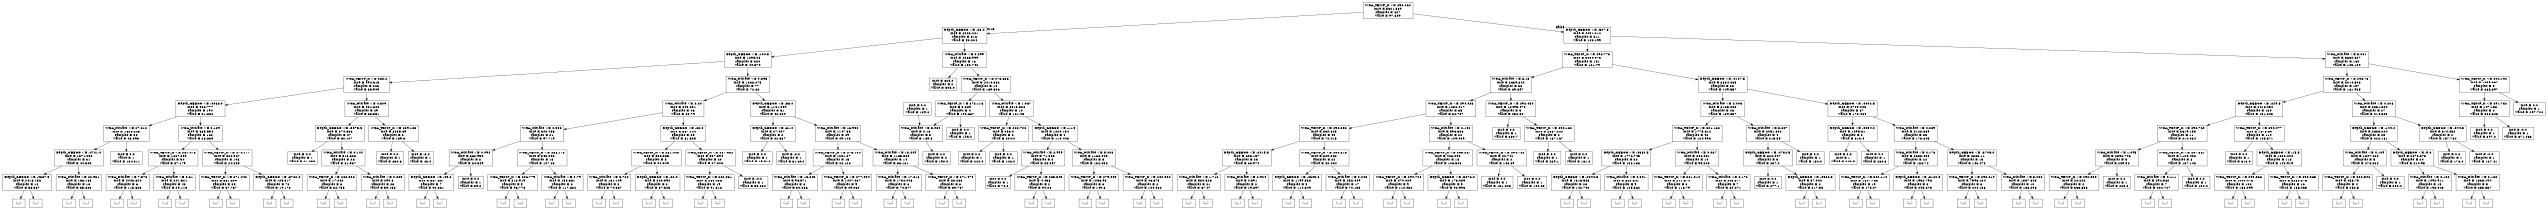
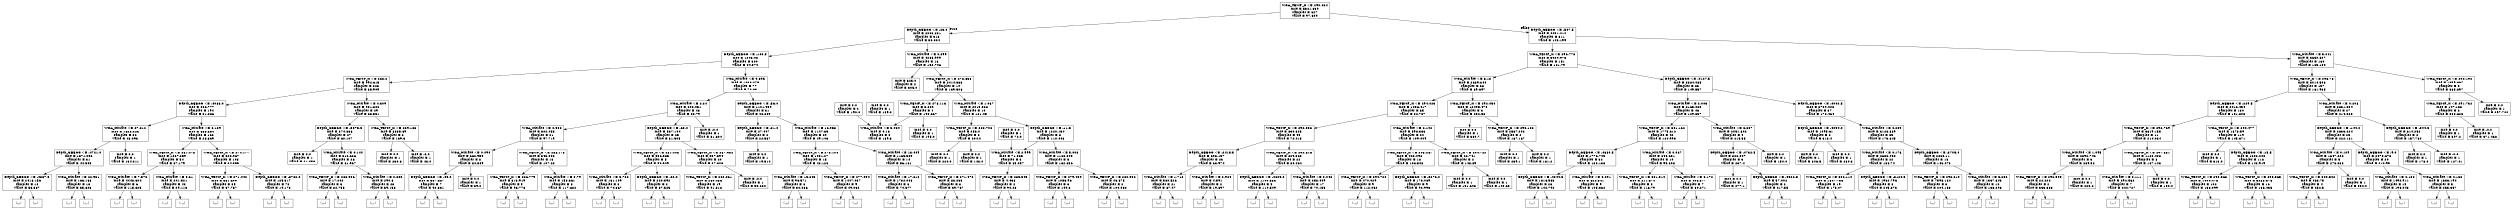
(782, 146) -> (699, 121)
(929, 146) -> (862, 120)
(126, 158) -> (125, 158)
(1843, 158) -> (1810, 158)
(1020, 171) -> (1011, 144)
